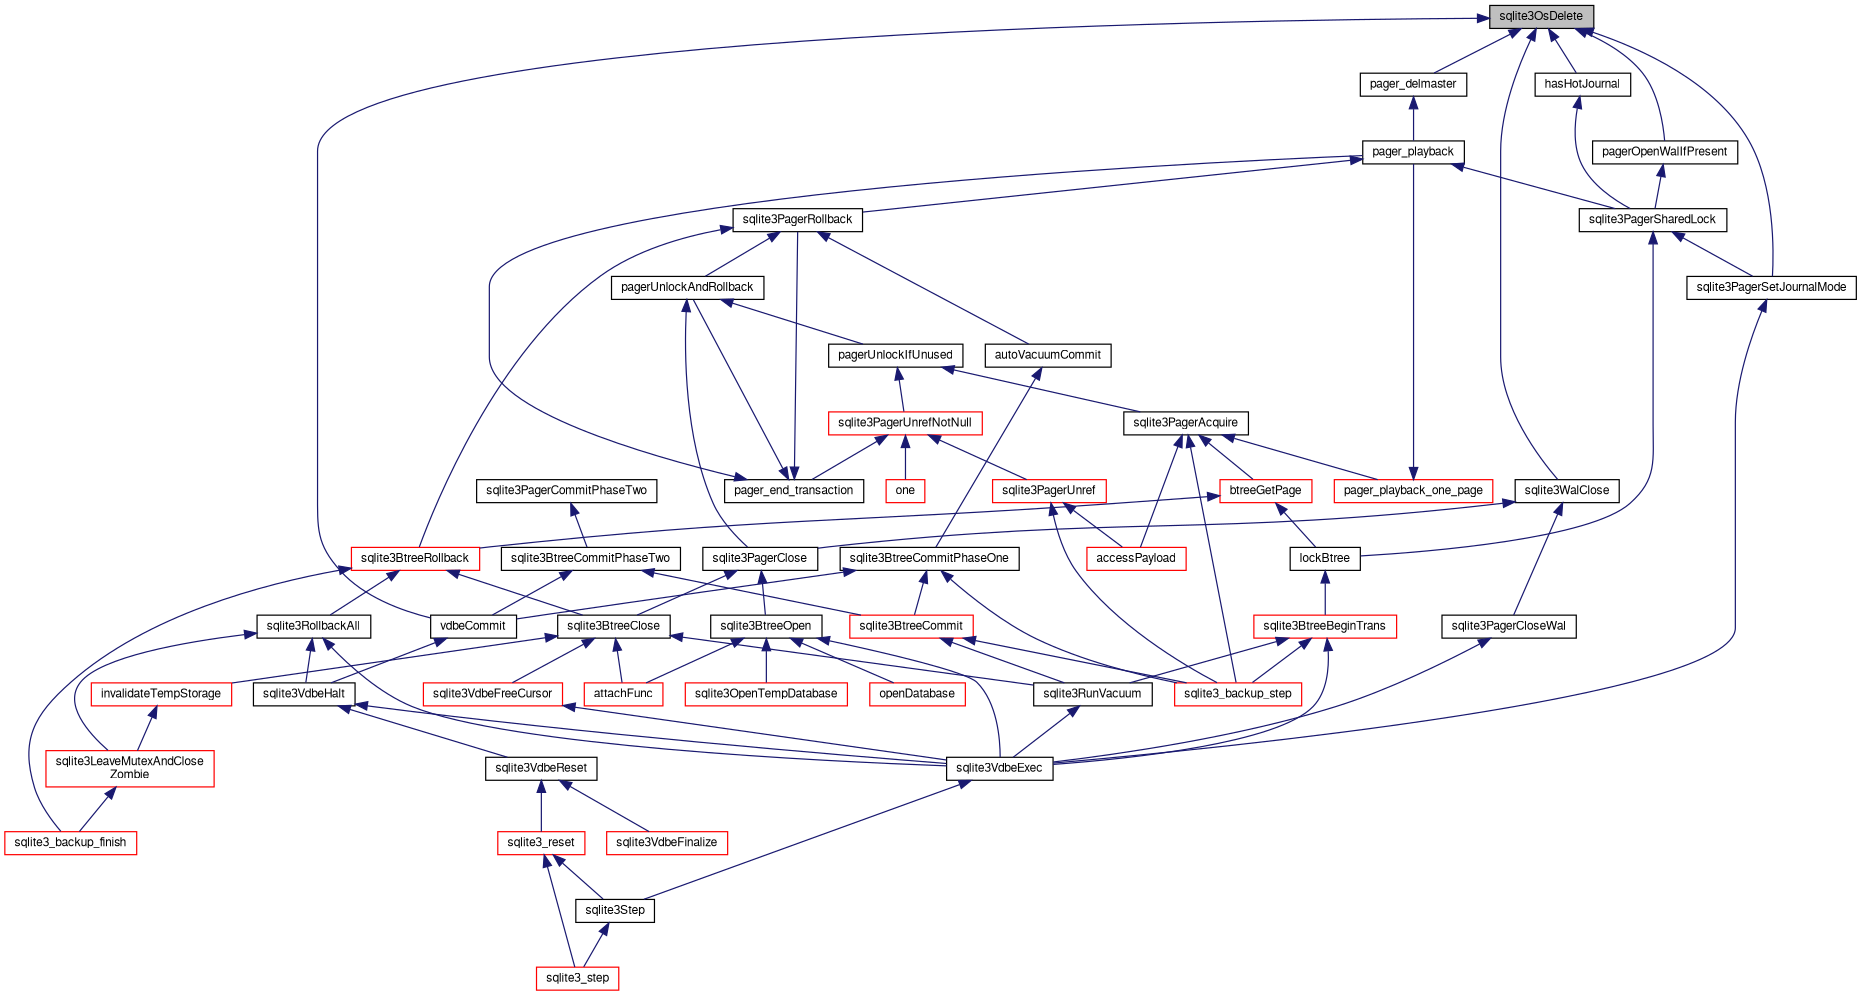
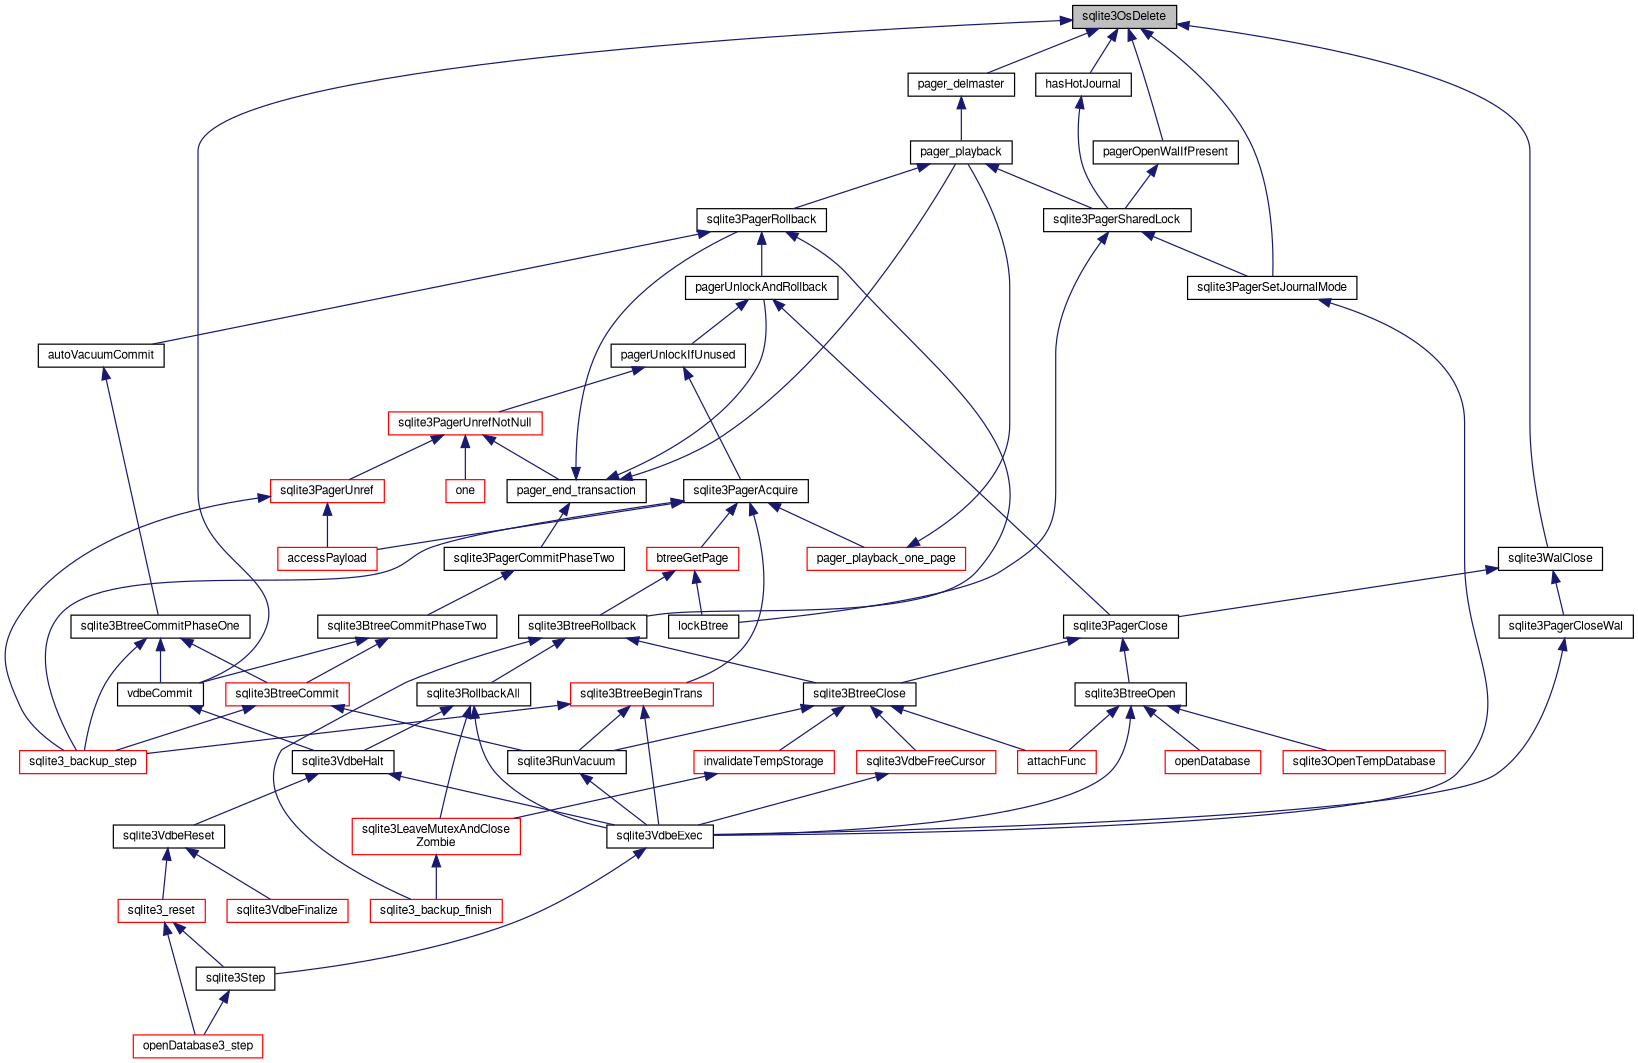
none -> (552, 530)
(416, 559) -> (583, 627)
(1325, 599) -> (762, 601)
(578, 979) -> (198, 1046)
